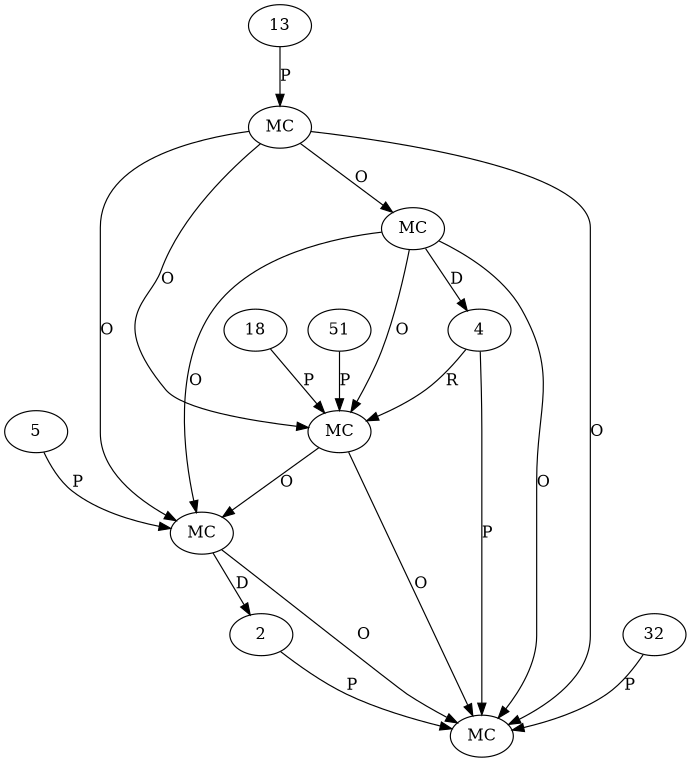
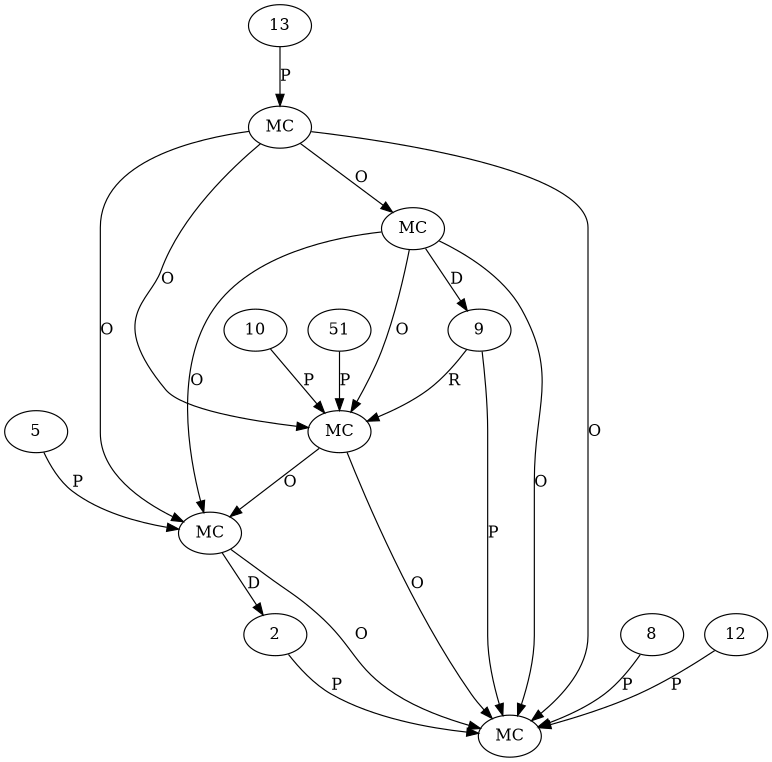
(256, 330) -> (256, 330)
(480, 330) -> (480, 330)
none -> (652, 635)
(654, 635) -> (736, 635)
